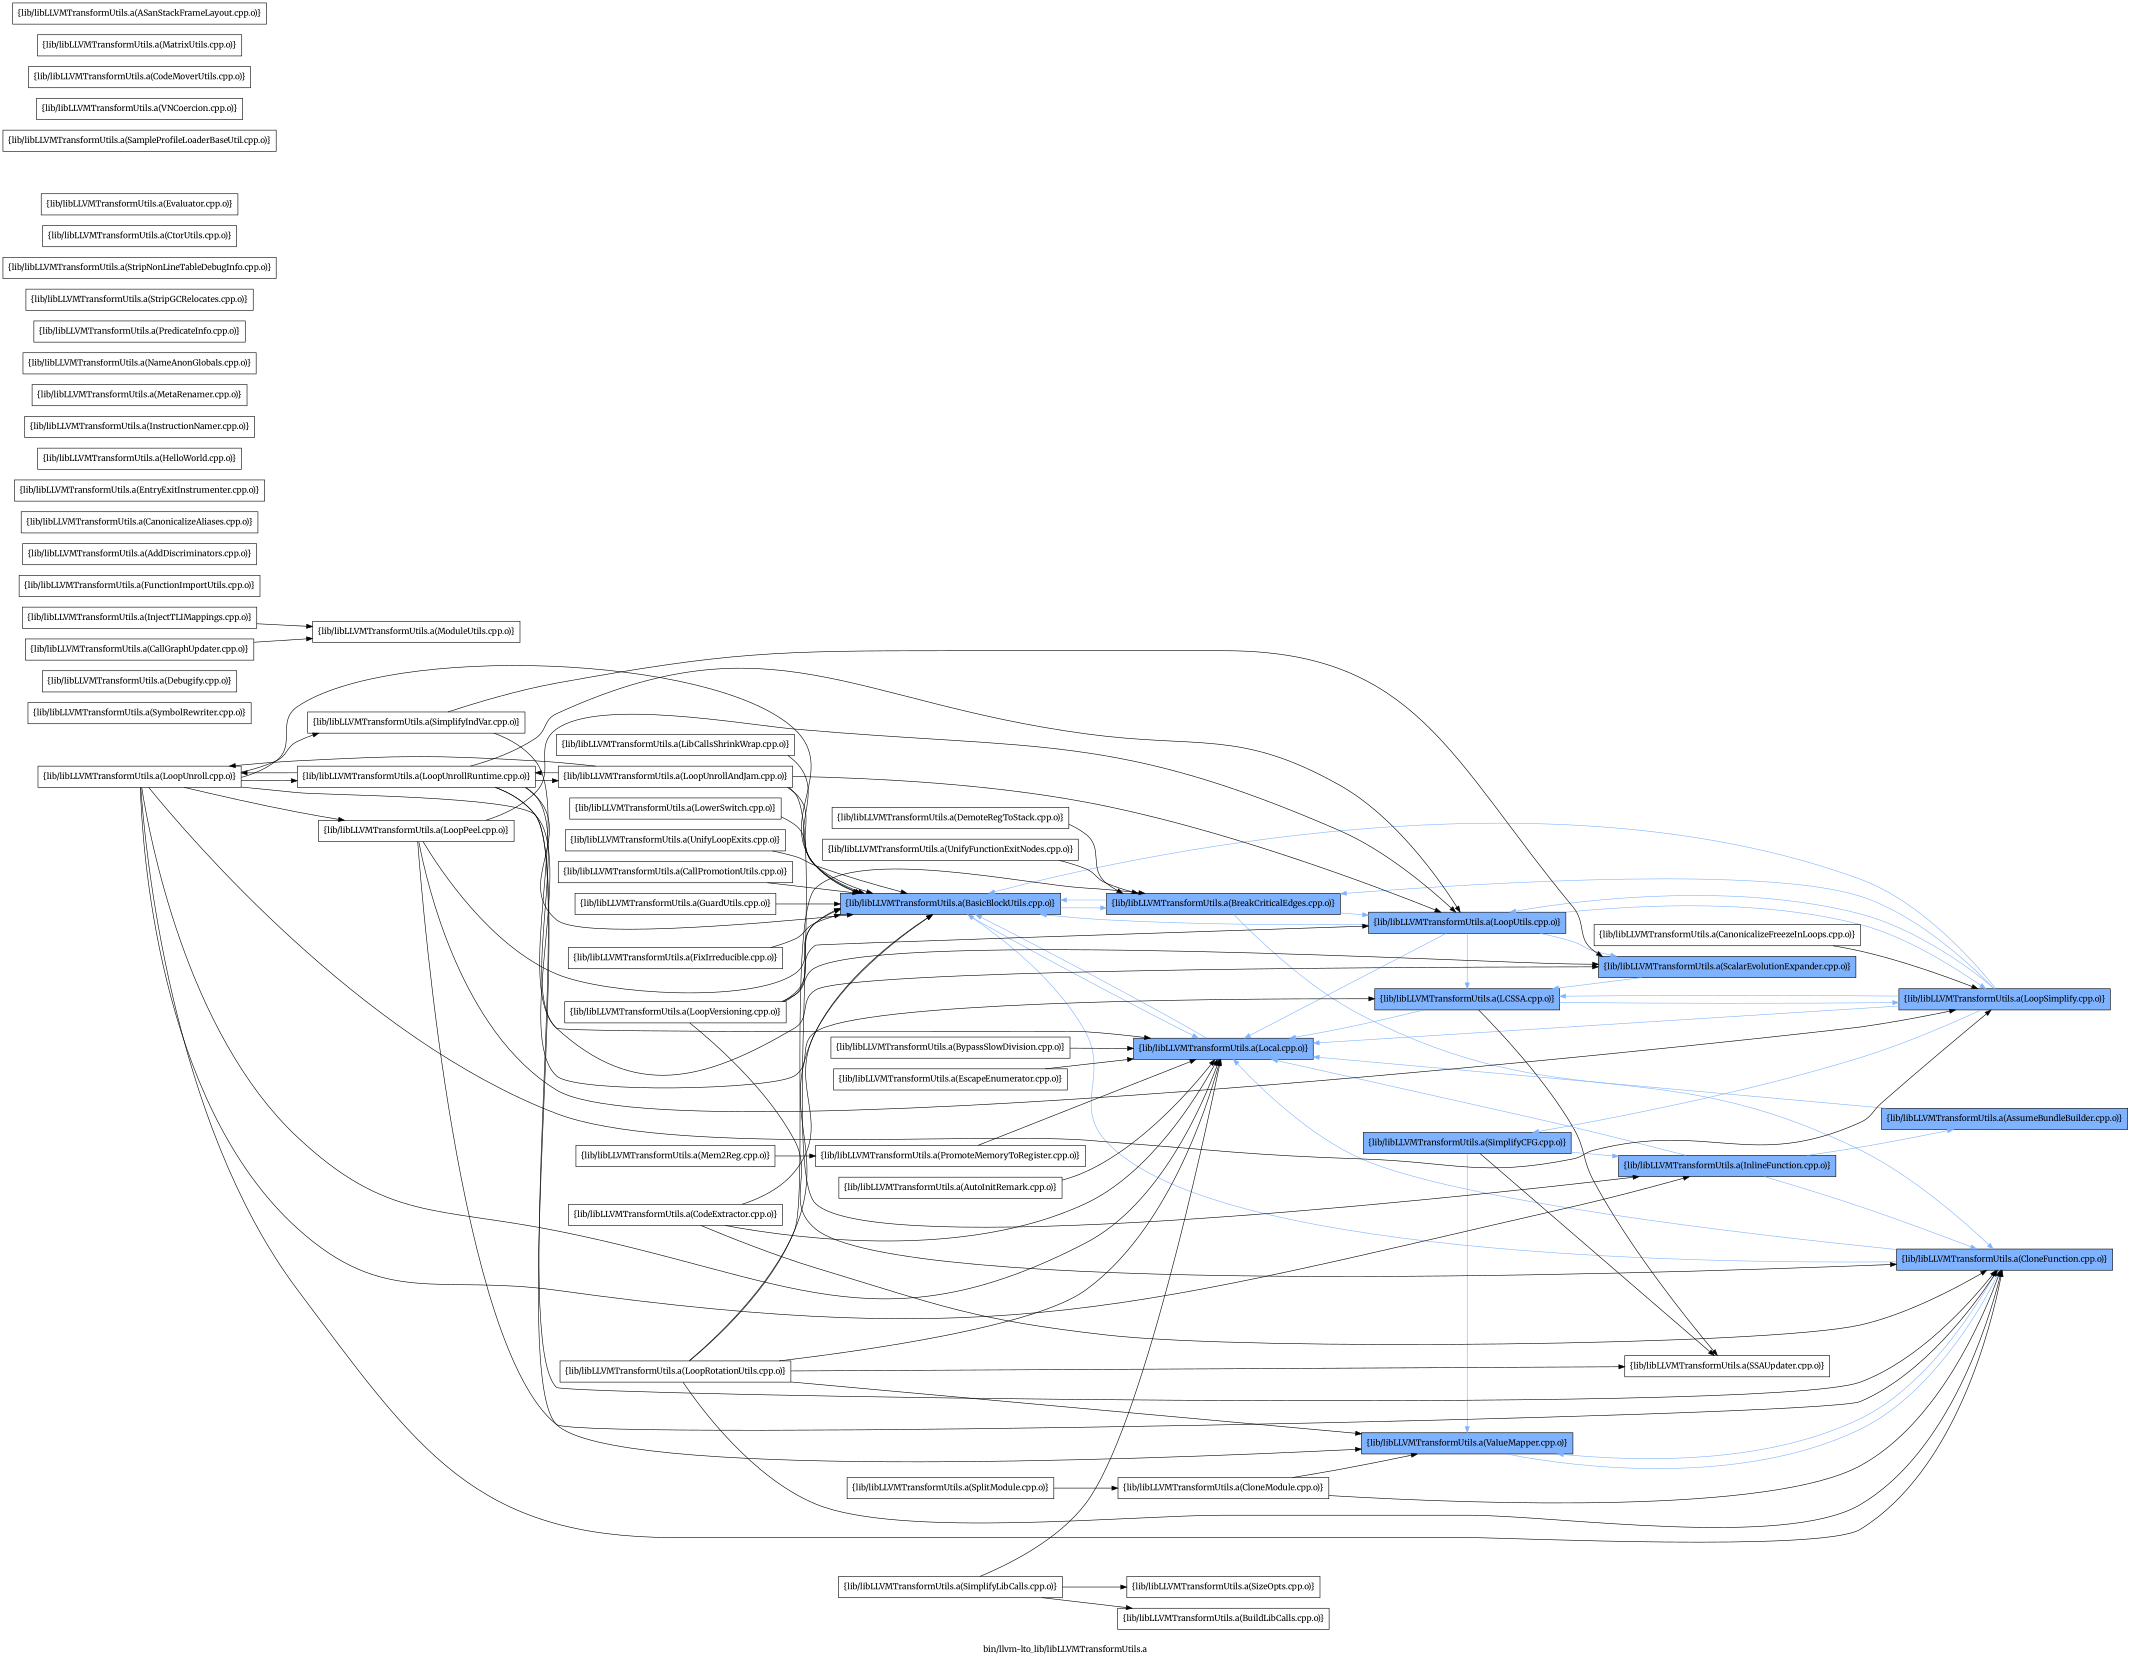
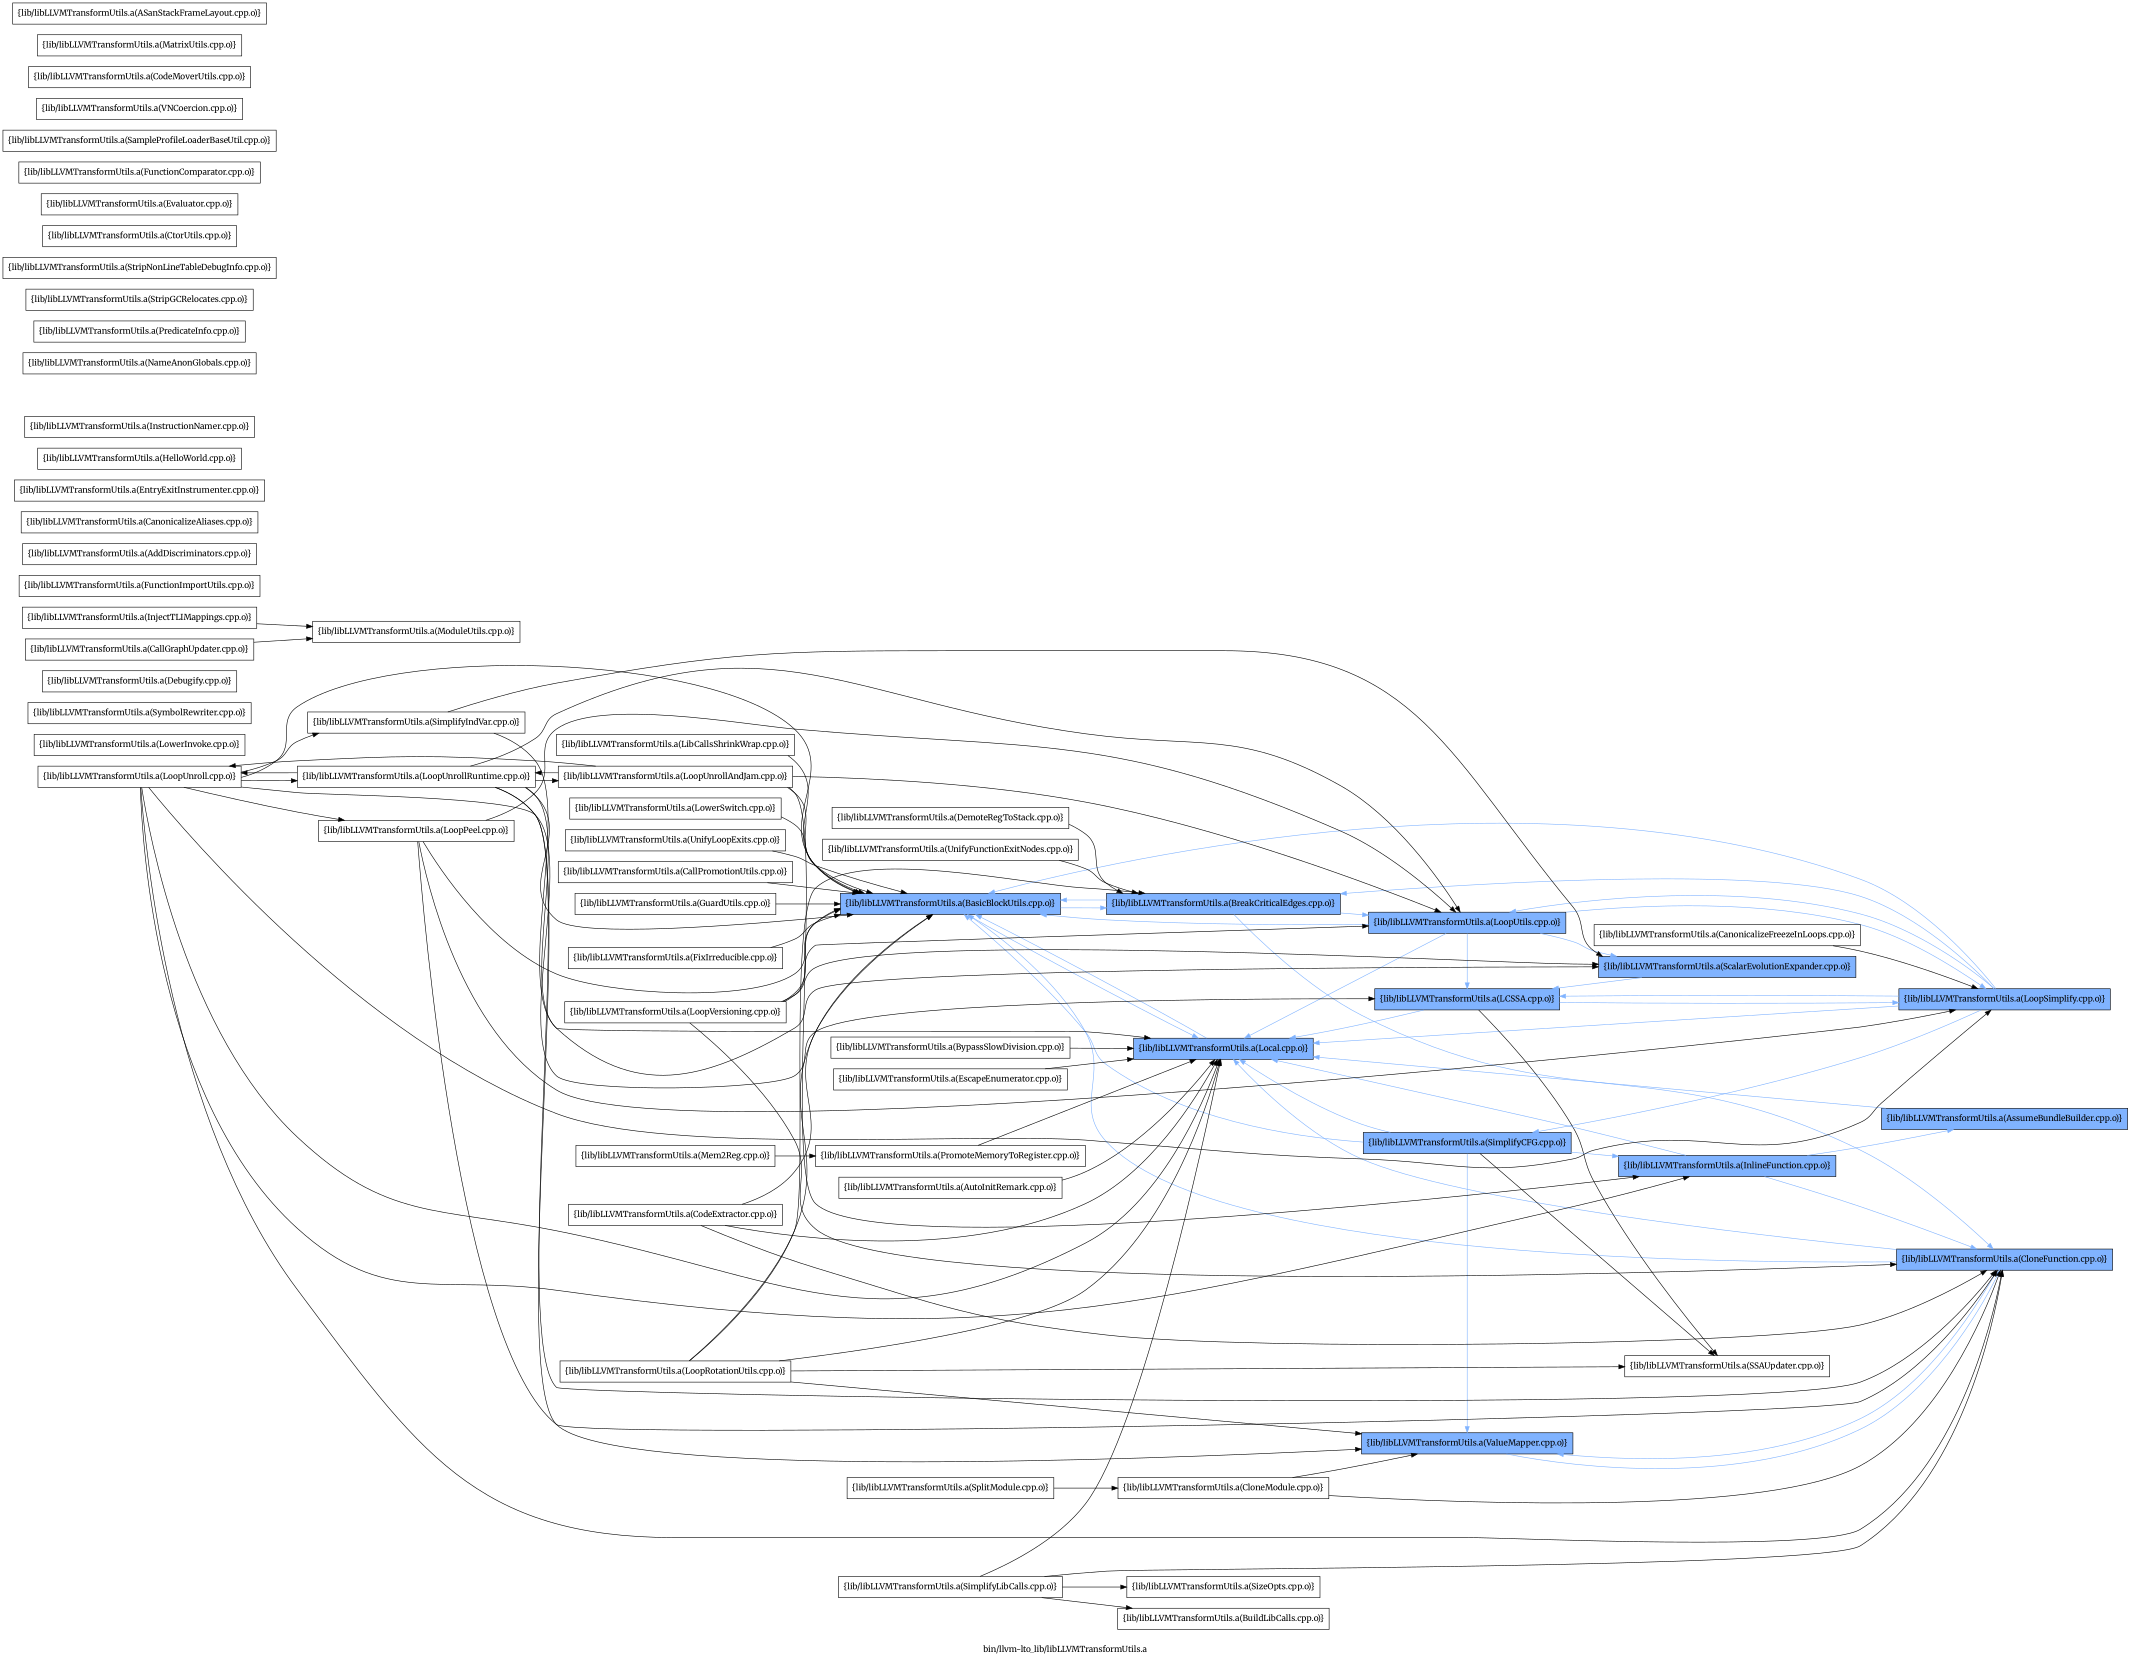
none -> (140, 173)
(140, 395) -> none
none -> (140, 745)
none -> (1146, 1088)
none -> (1315, 1104)
(1385, 1515) -> (1609, 1563)
